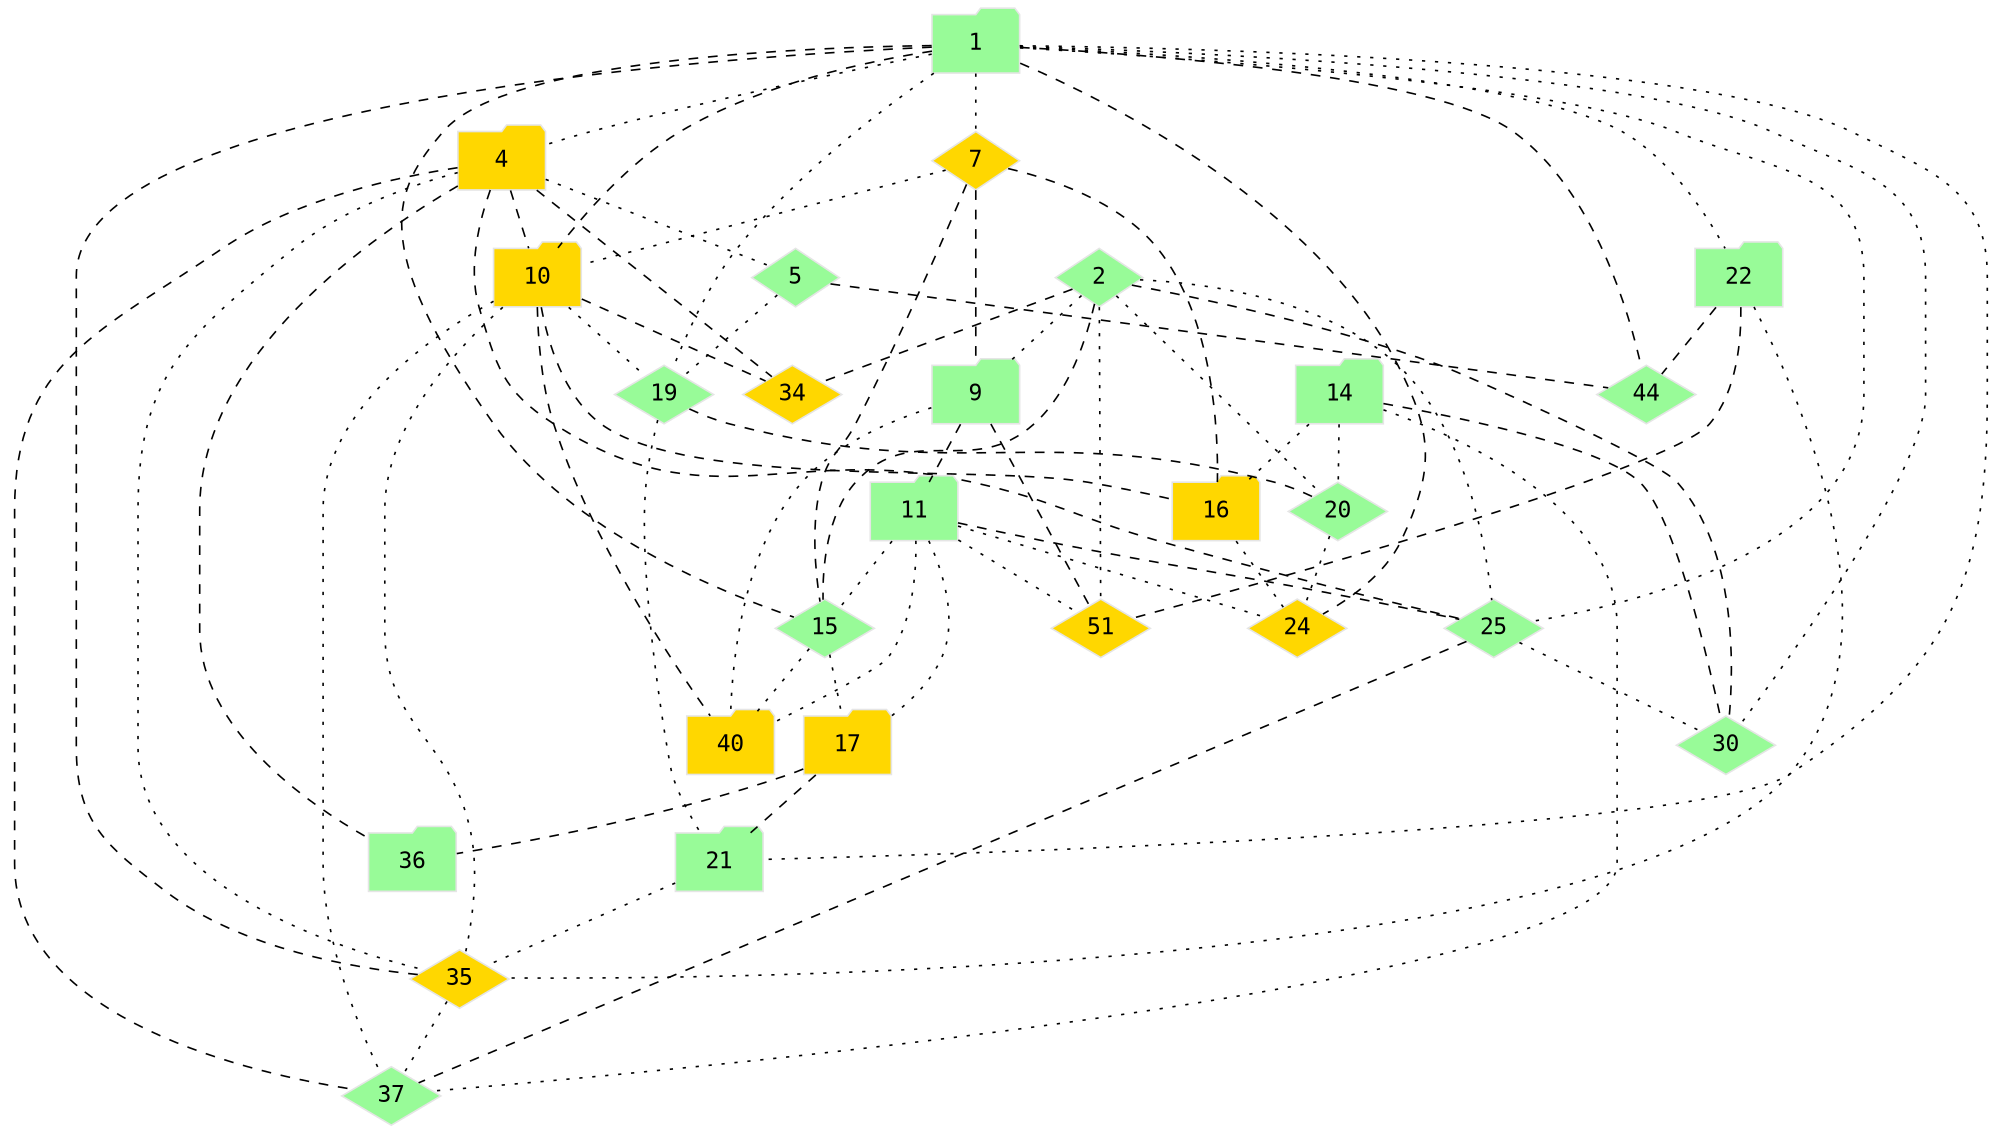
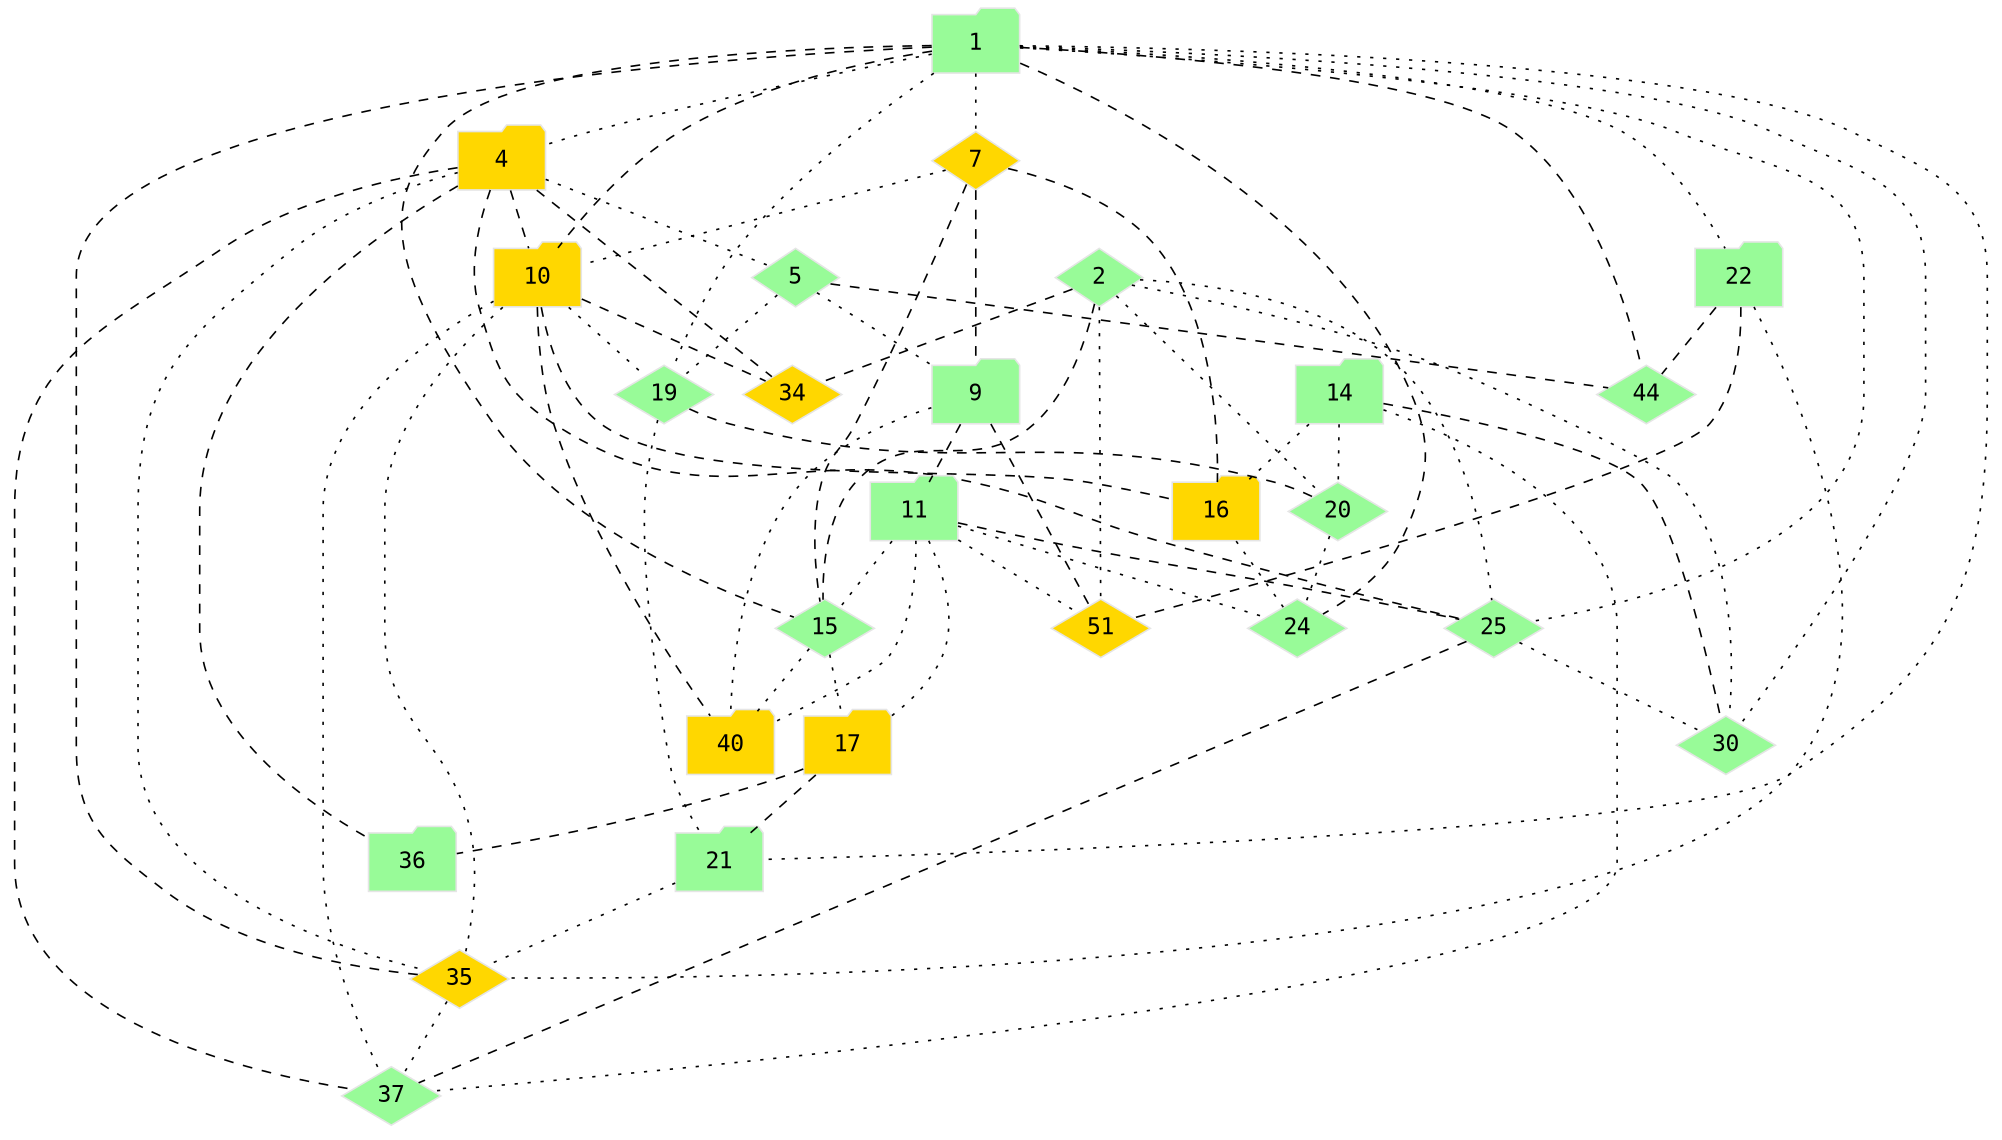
(1044, 330) -> (874, 329)
(1529, 404) -> (1529, 404)
(1297, 628) -> (1297, 628)
